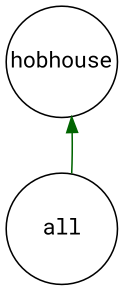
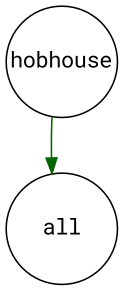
(72, 153) -> (51, 137)
